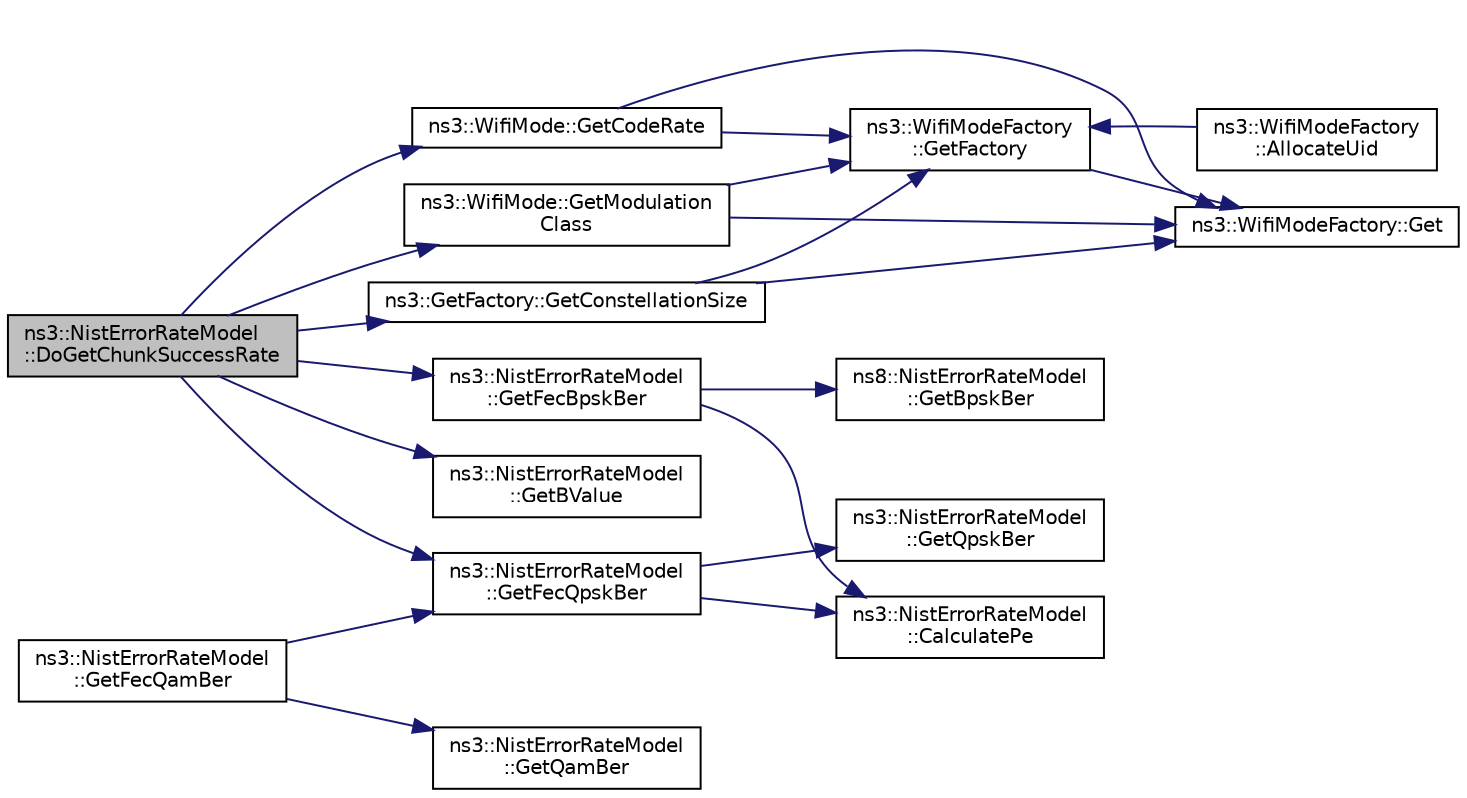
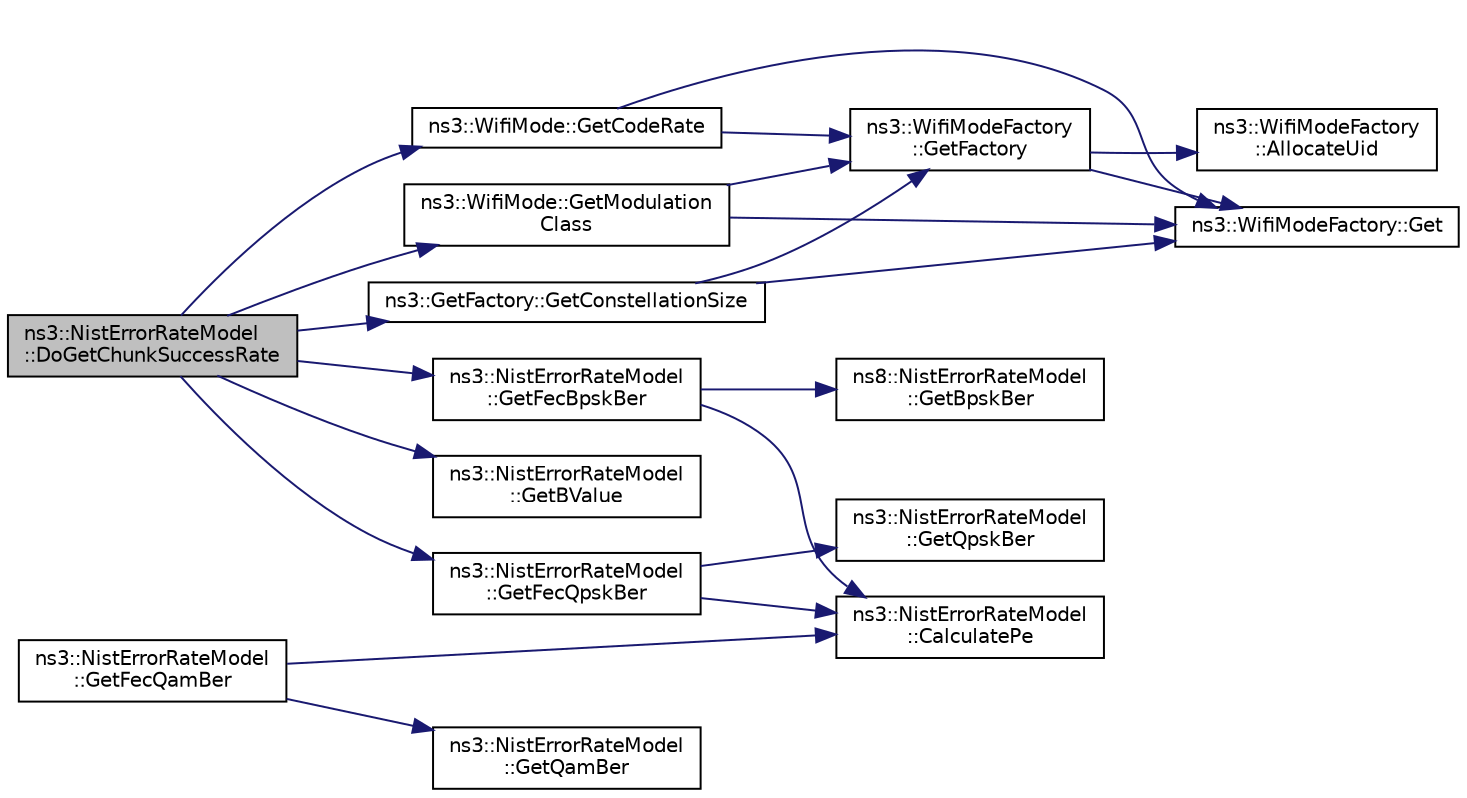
(1154, 126) -> (1133, 153)
(350, 629) -> (551, 650)
